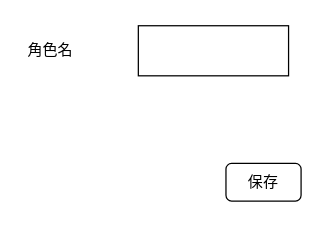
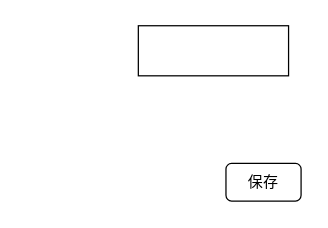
(51, 51) -> none
